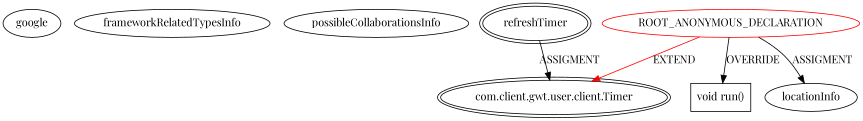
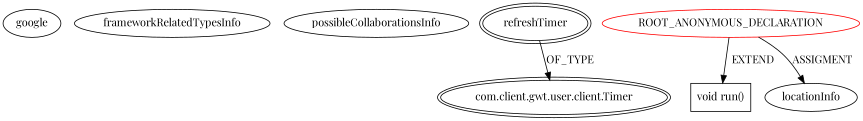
(649, 58) -> none
(570, 60) -> (570, 60)
(753, 60) -> (753, 60)
